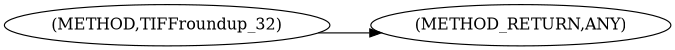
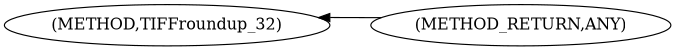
(344, 33) -> (356, 18)
